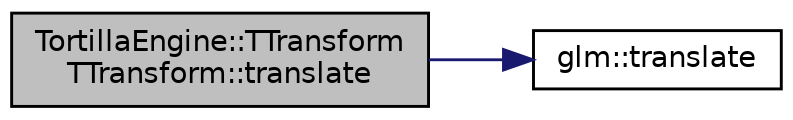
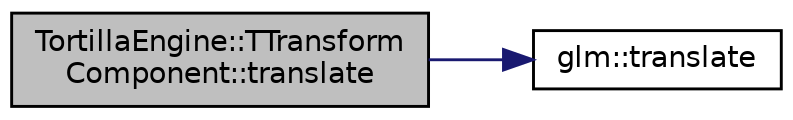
(220, 60) -> (220, 60)
